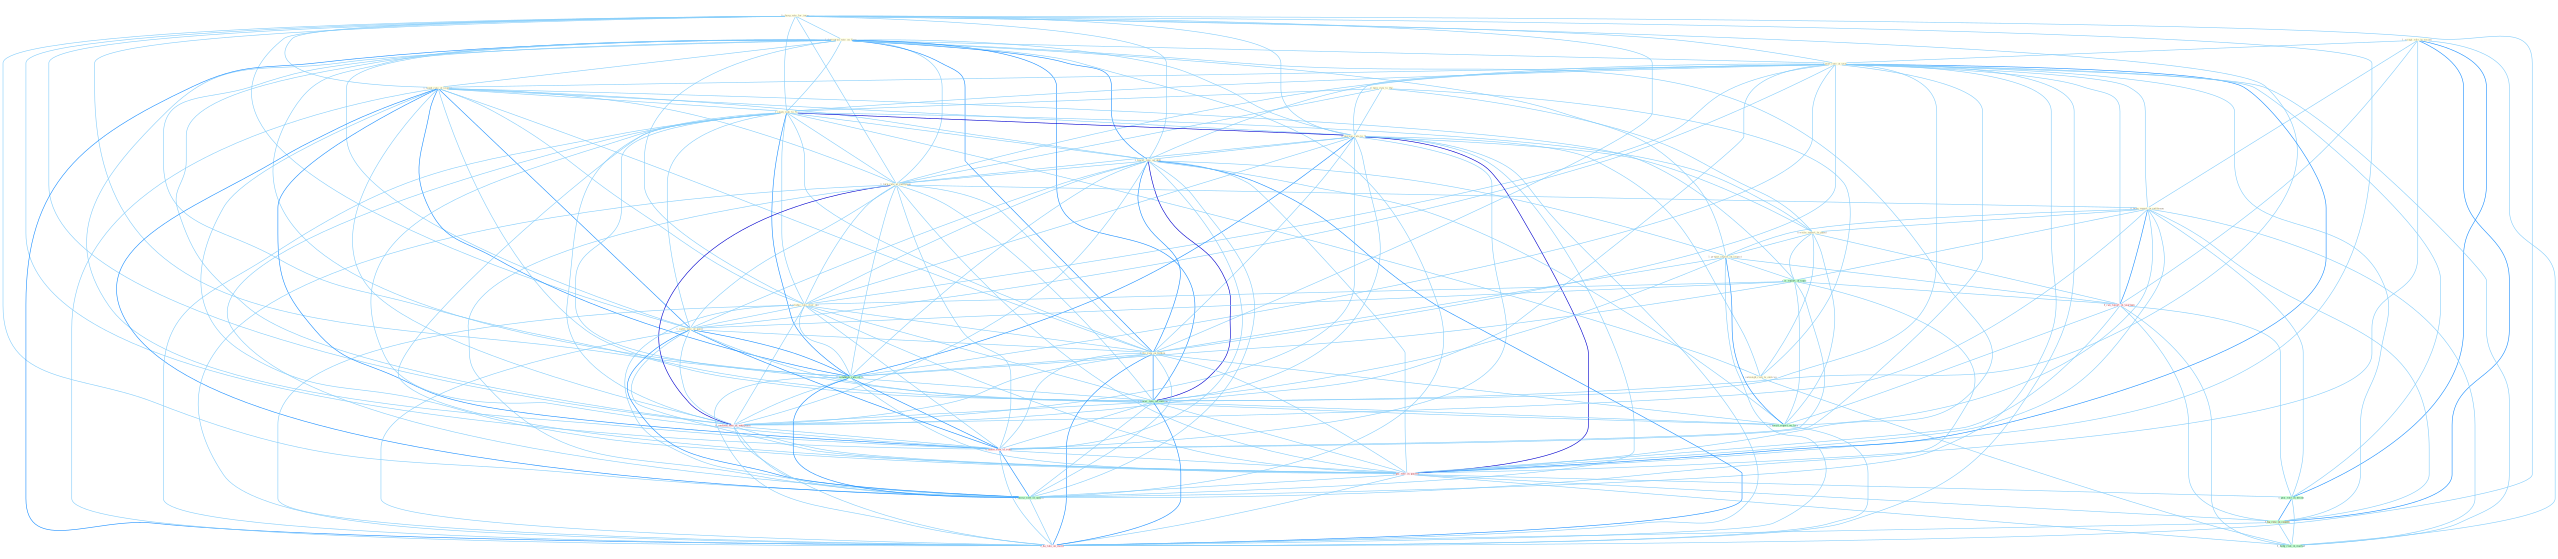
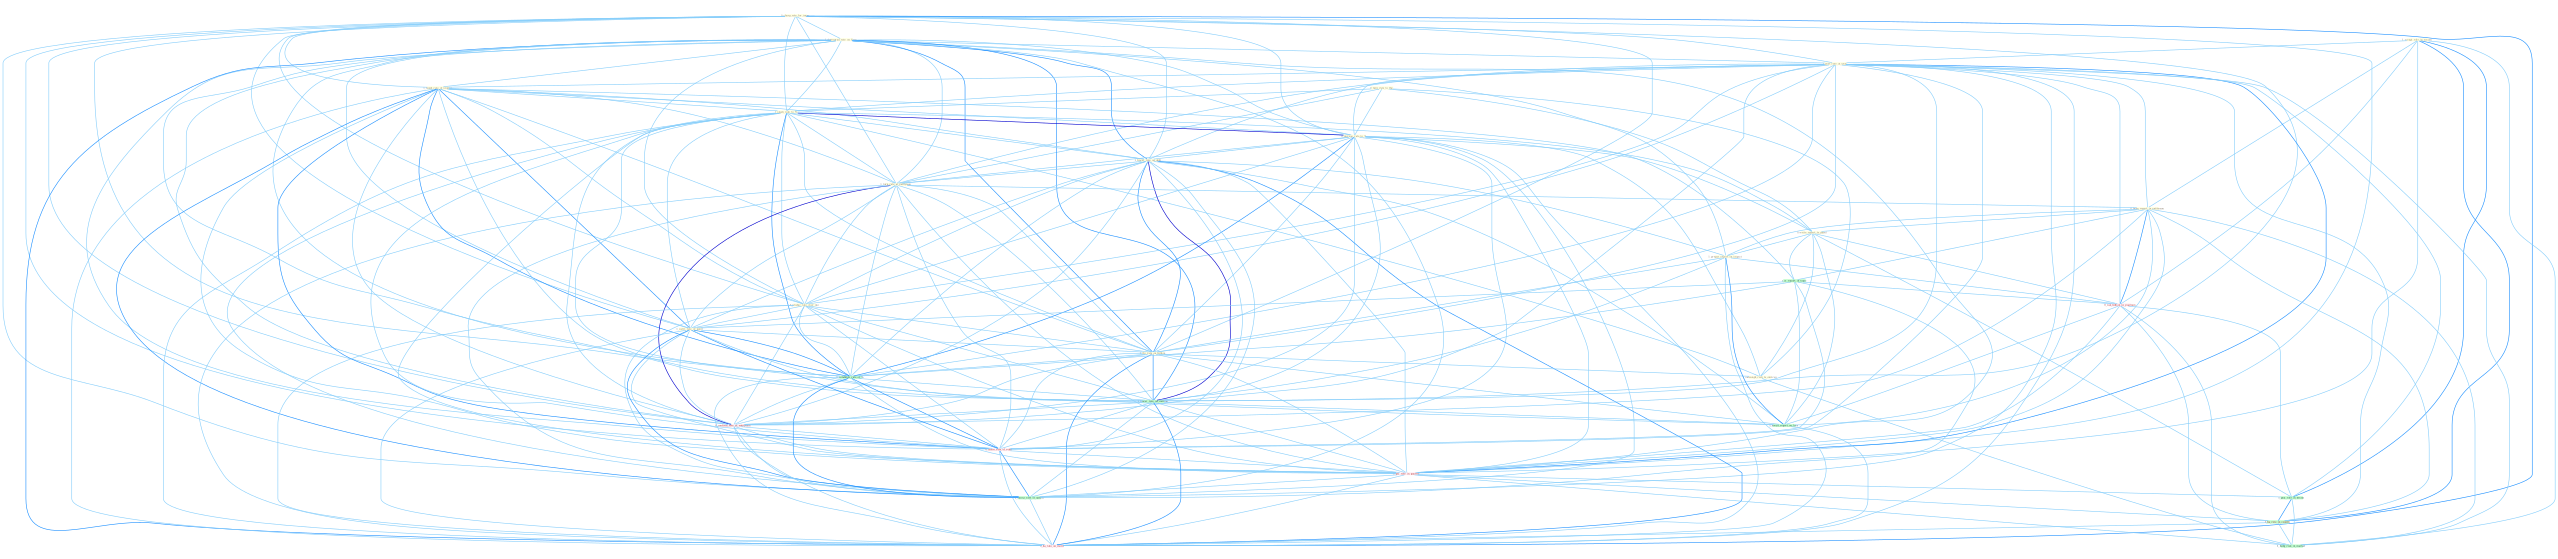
(2532, 136) -> (2532, 136)
(1760, 269) -> none
(1324, 292) -> (297, 88)
(1567, 301) -> (1567, 301)
(2120, 305) -> (2120, 305)
(2288, 322) -> (2054, 362)
(1131, 438) -> (1457, 365)
